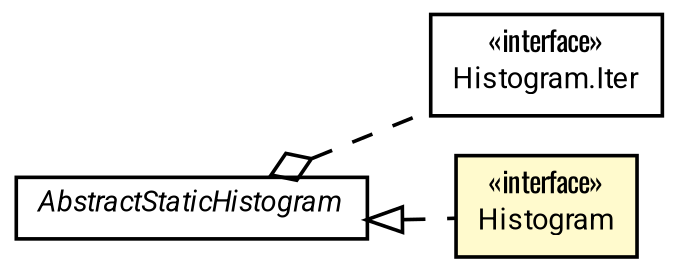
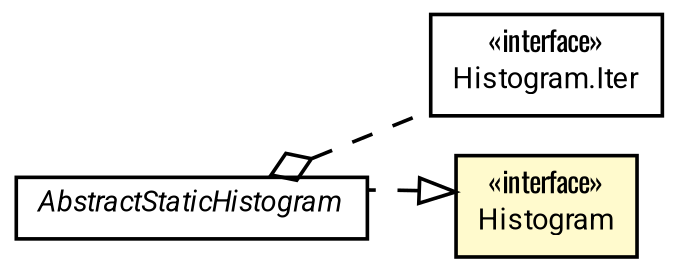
(430, 219) -> (393, 190)
